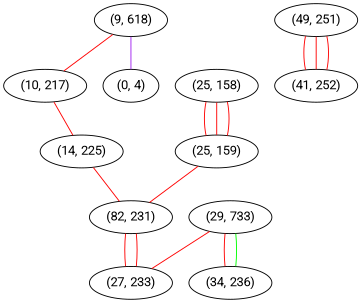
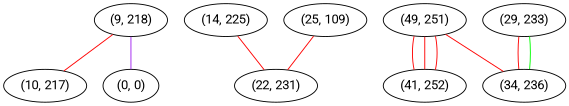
(131, 20) -> (131, 20)
none -> (475, 53)
(131, 86) -> (131, 86)
(217, 86) -> none
(63, 119) -> none
(217, 151) -> (325, 20)
(131, 217) -> (276, 86)
(230, 217) -> (524, 20)
(131, 283) -> none
